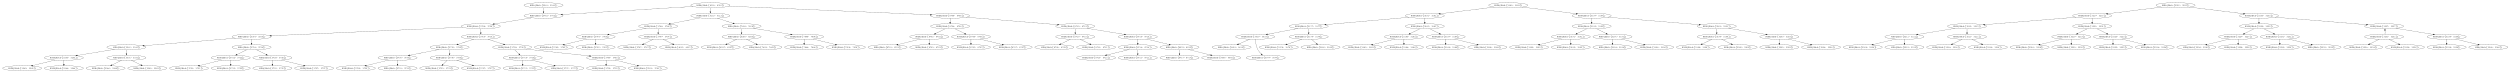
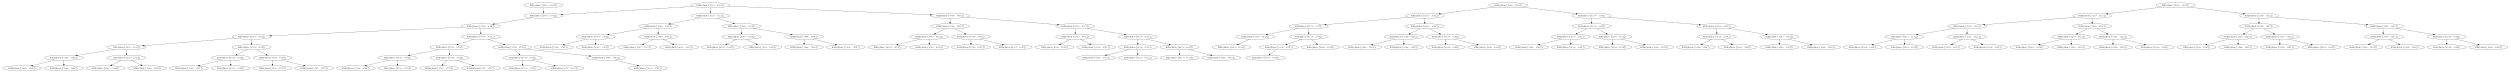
(2385, 32) -> (2383, 31)
(1257, 47) -> (1273, 52)
(606, 68) -> none
